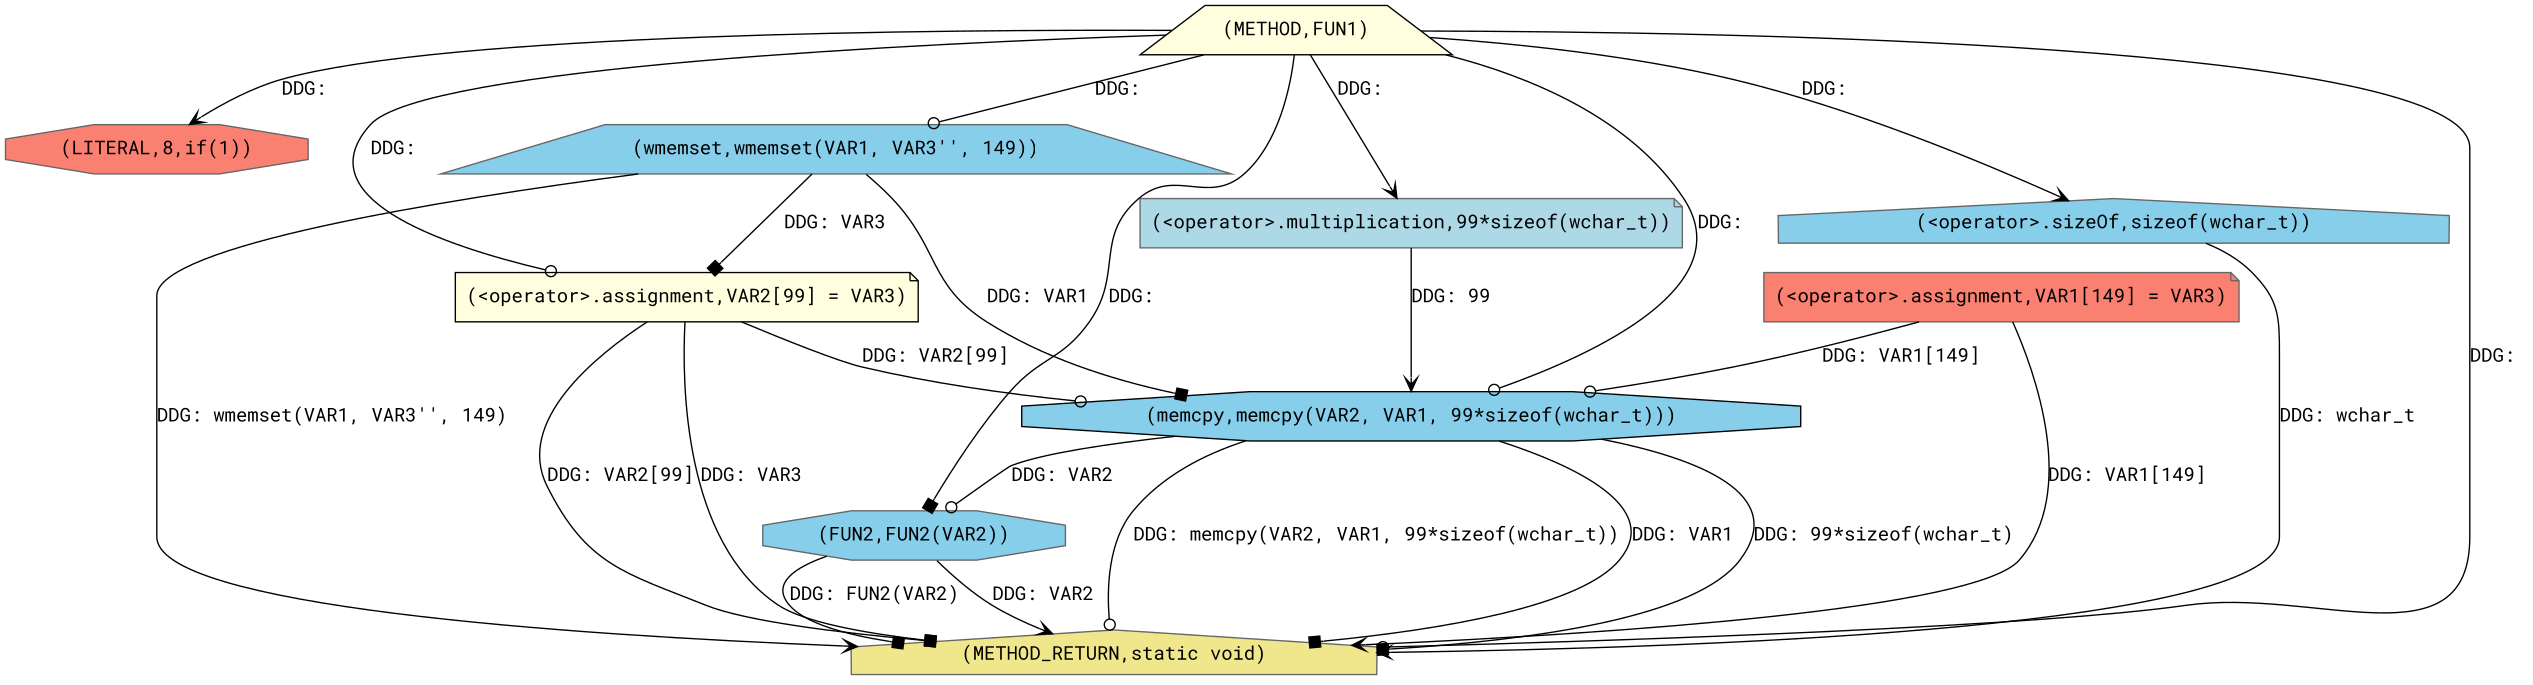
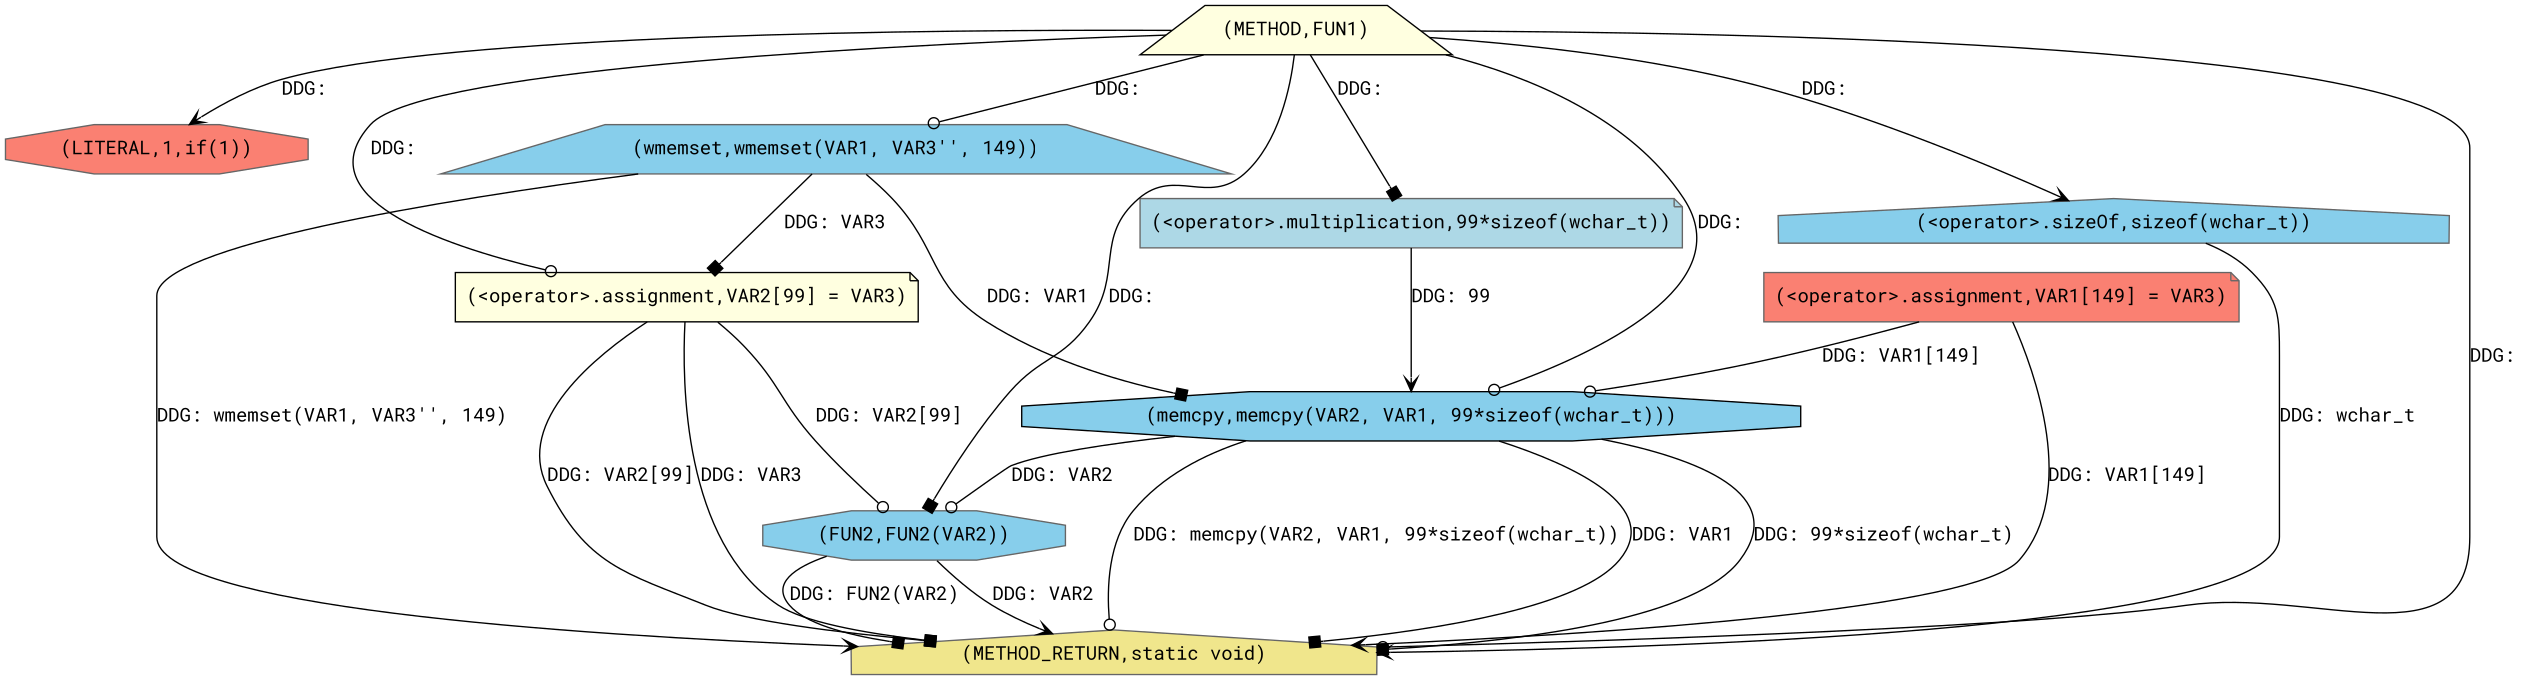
(1350, 121) -> (1350, 121)
(157, 149) -> (157, 149)
(905, 376) -> (795, 415)
